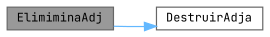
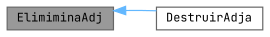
(129, 27) -> (141, 10)
